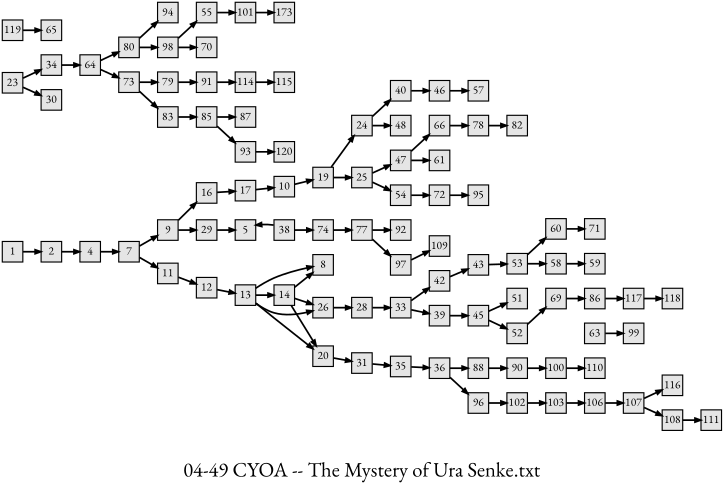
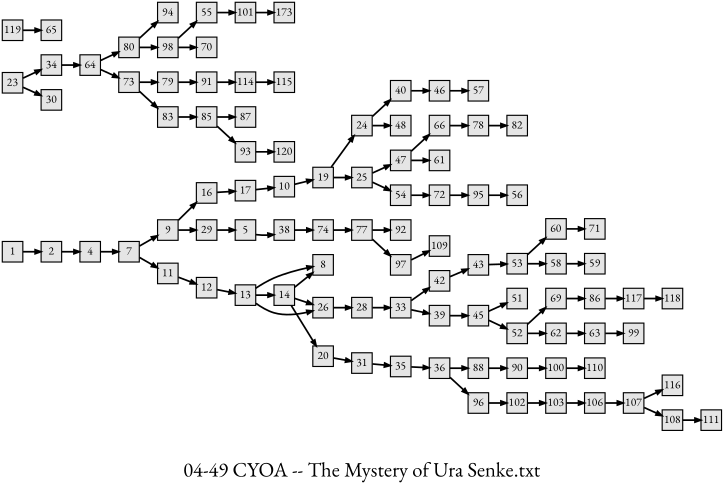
none -> (517, 195)
(268, 225) -> (262, 235)
(282, 324) -> none
none -> (556, 333)
